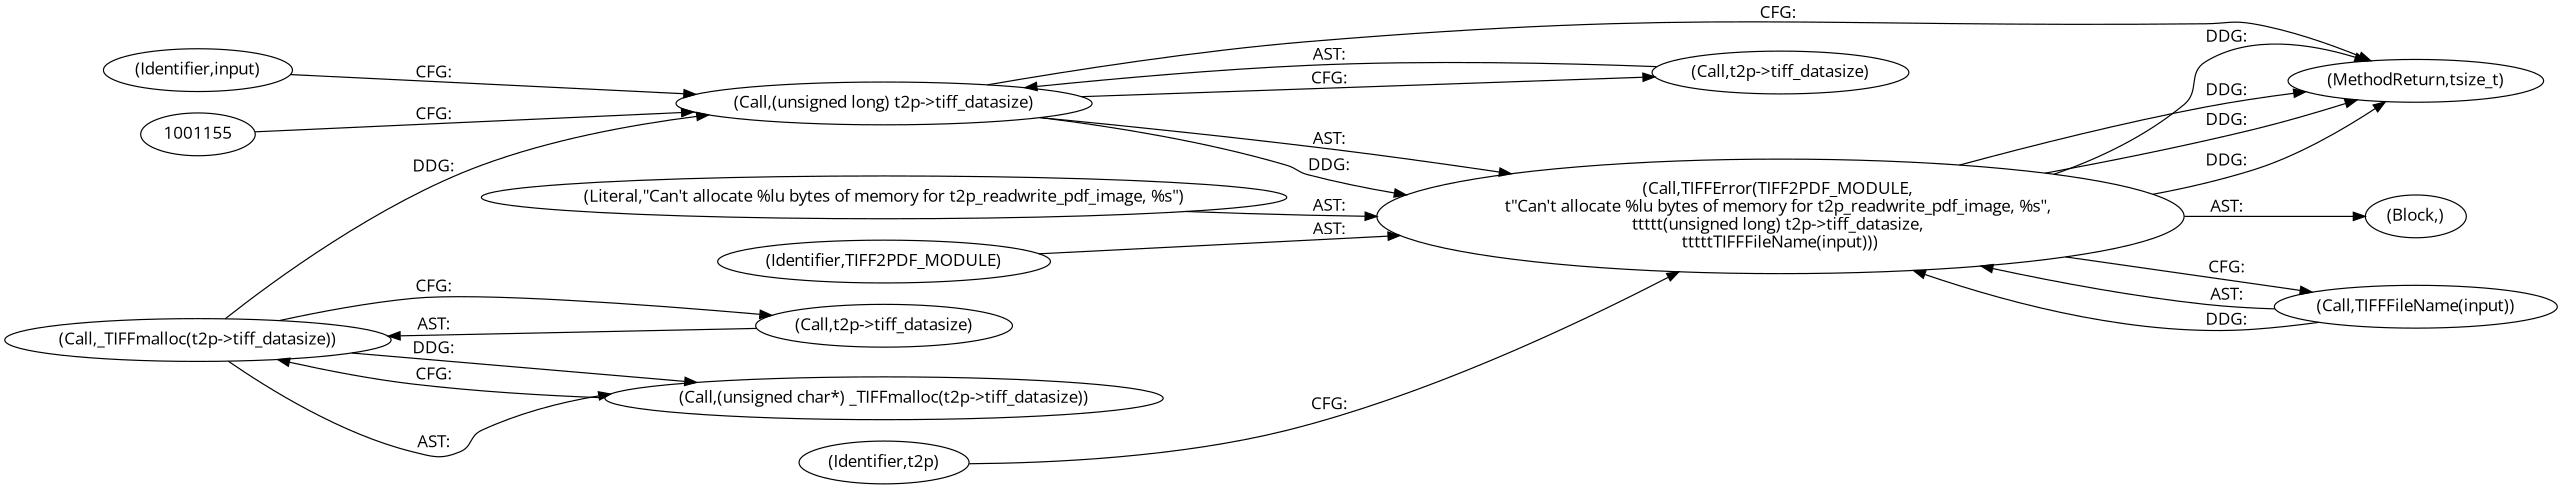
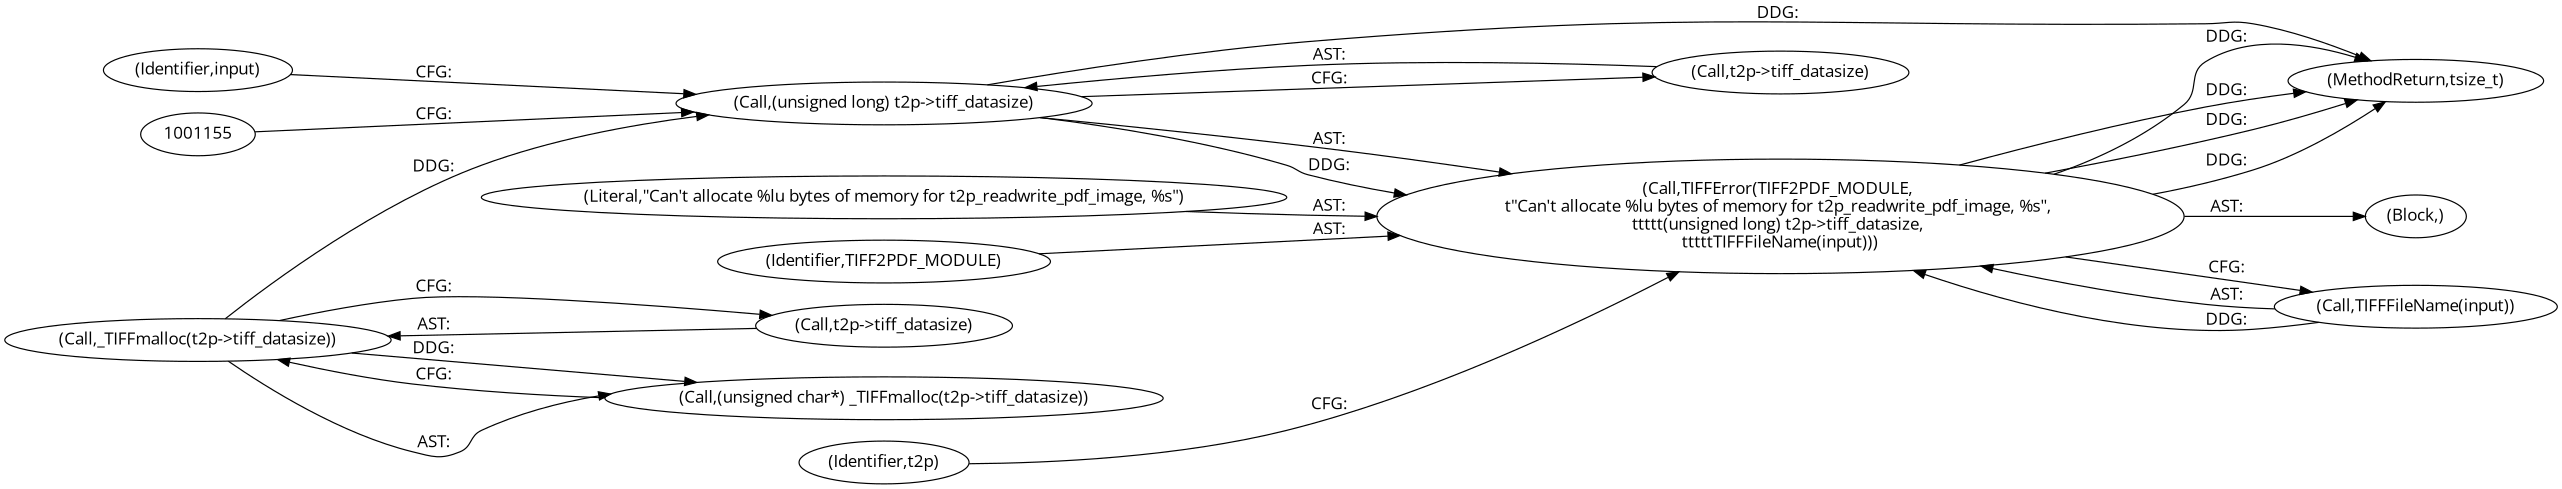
(1780, 14) -> (1780, 14)
